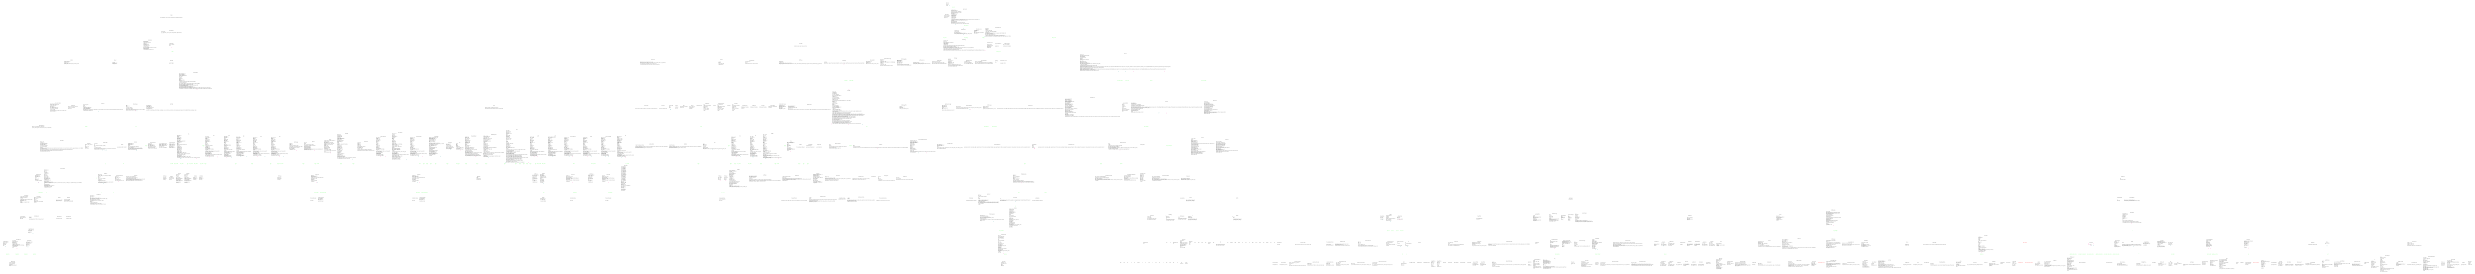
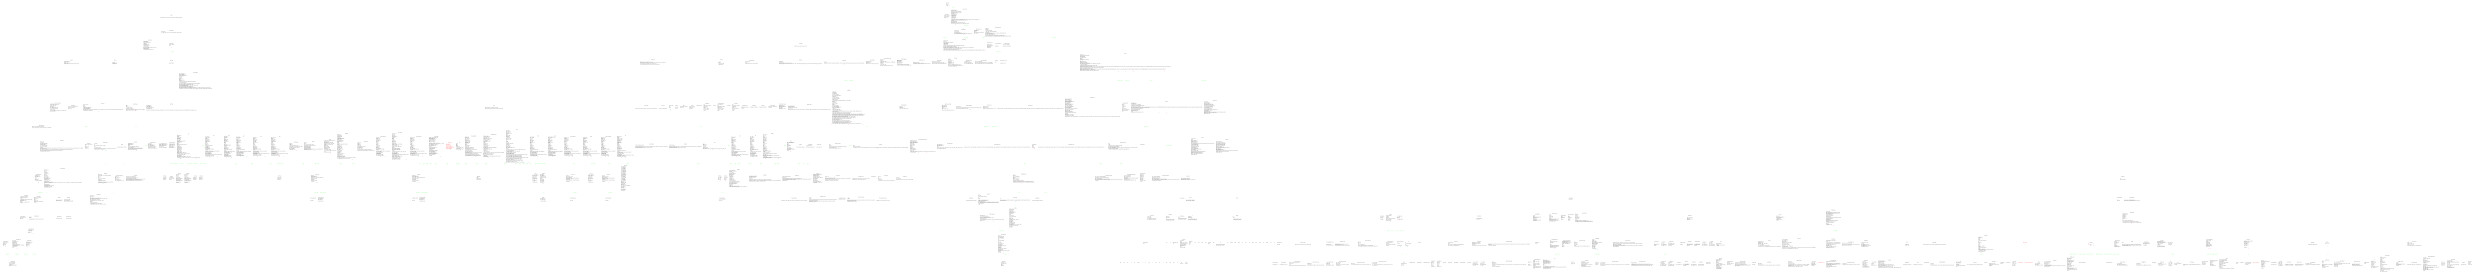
(450, 146) -> (450, 146)
